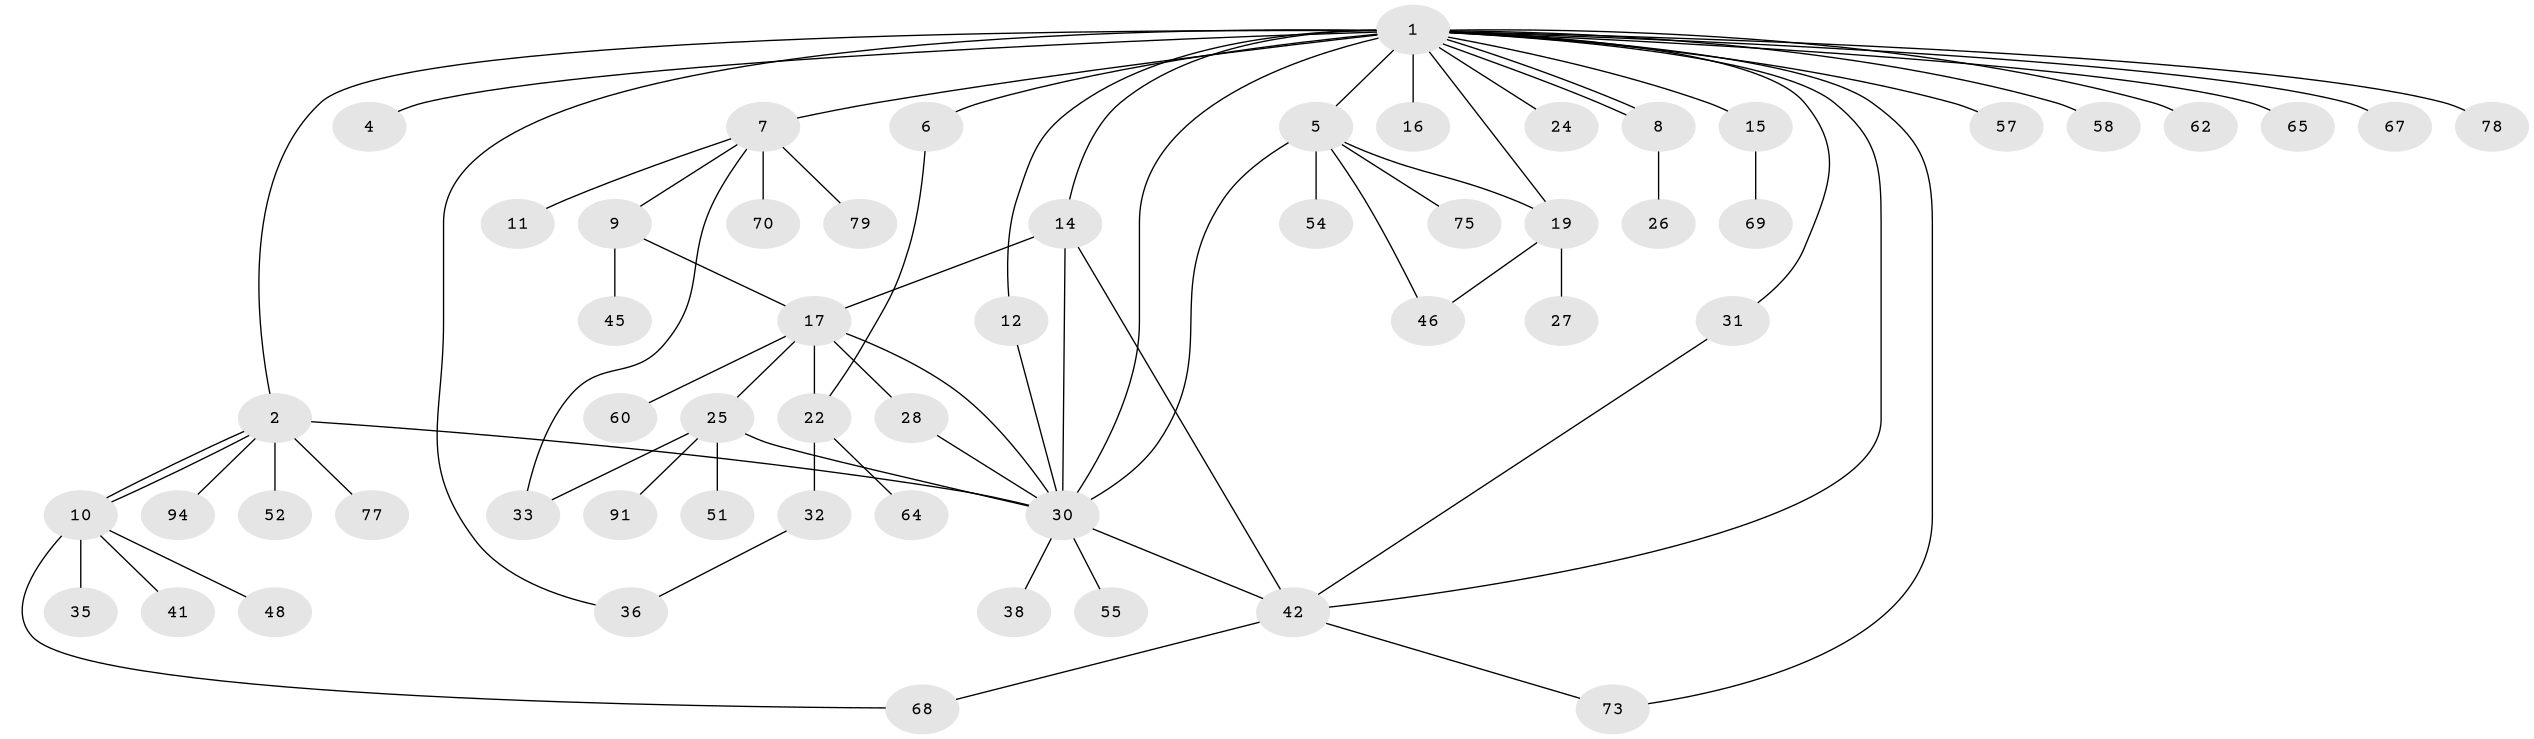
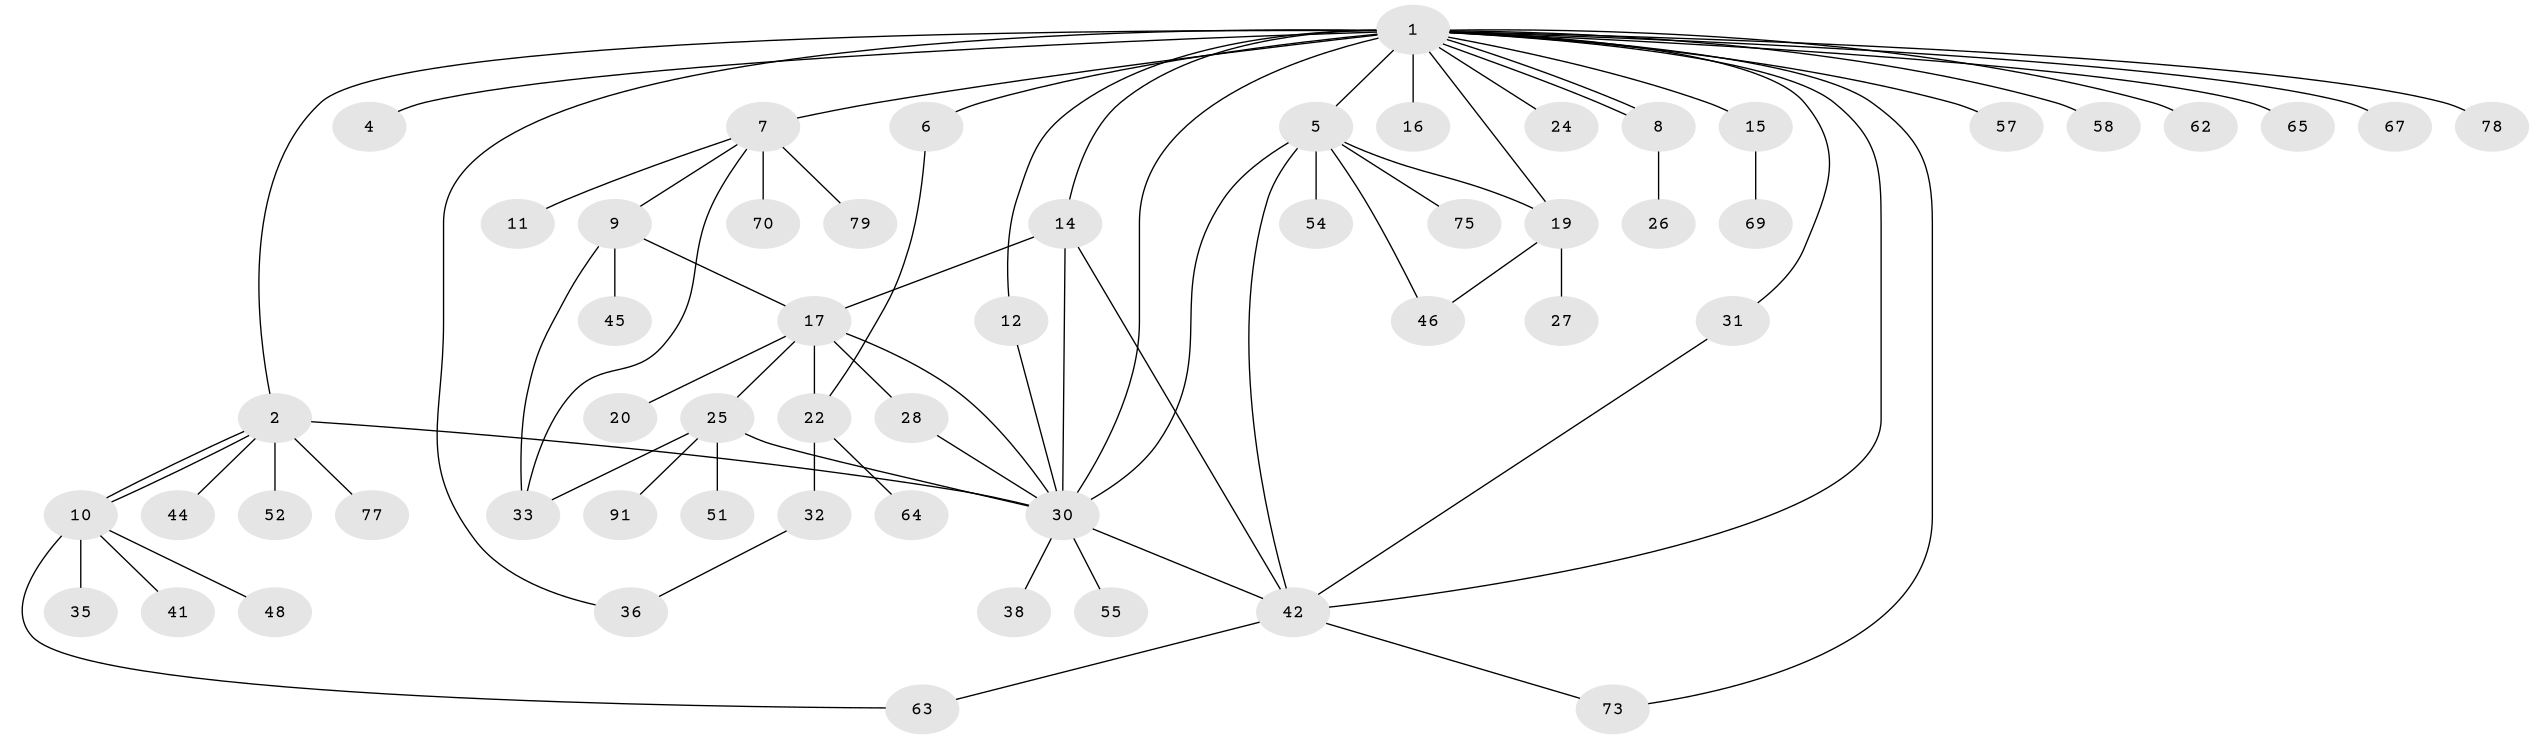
none -> (536, 361)
none -> (1249, 365)
(620, 418) -> (620, 418)
(178, 515) -> (178, 515)
(922, 709) -> (922, 709)
